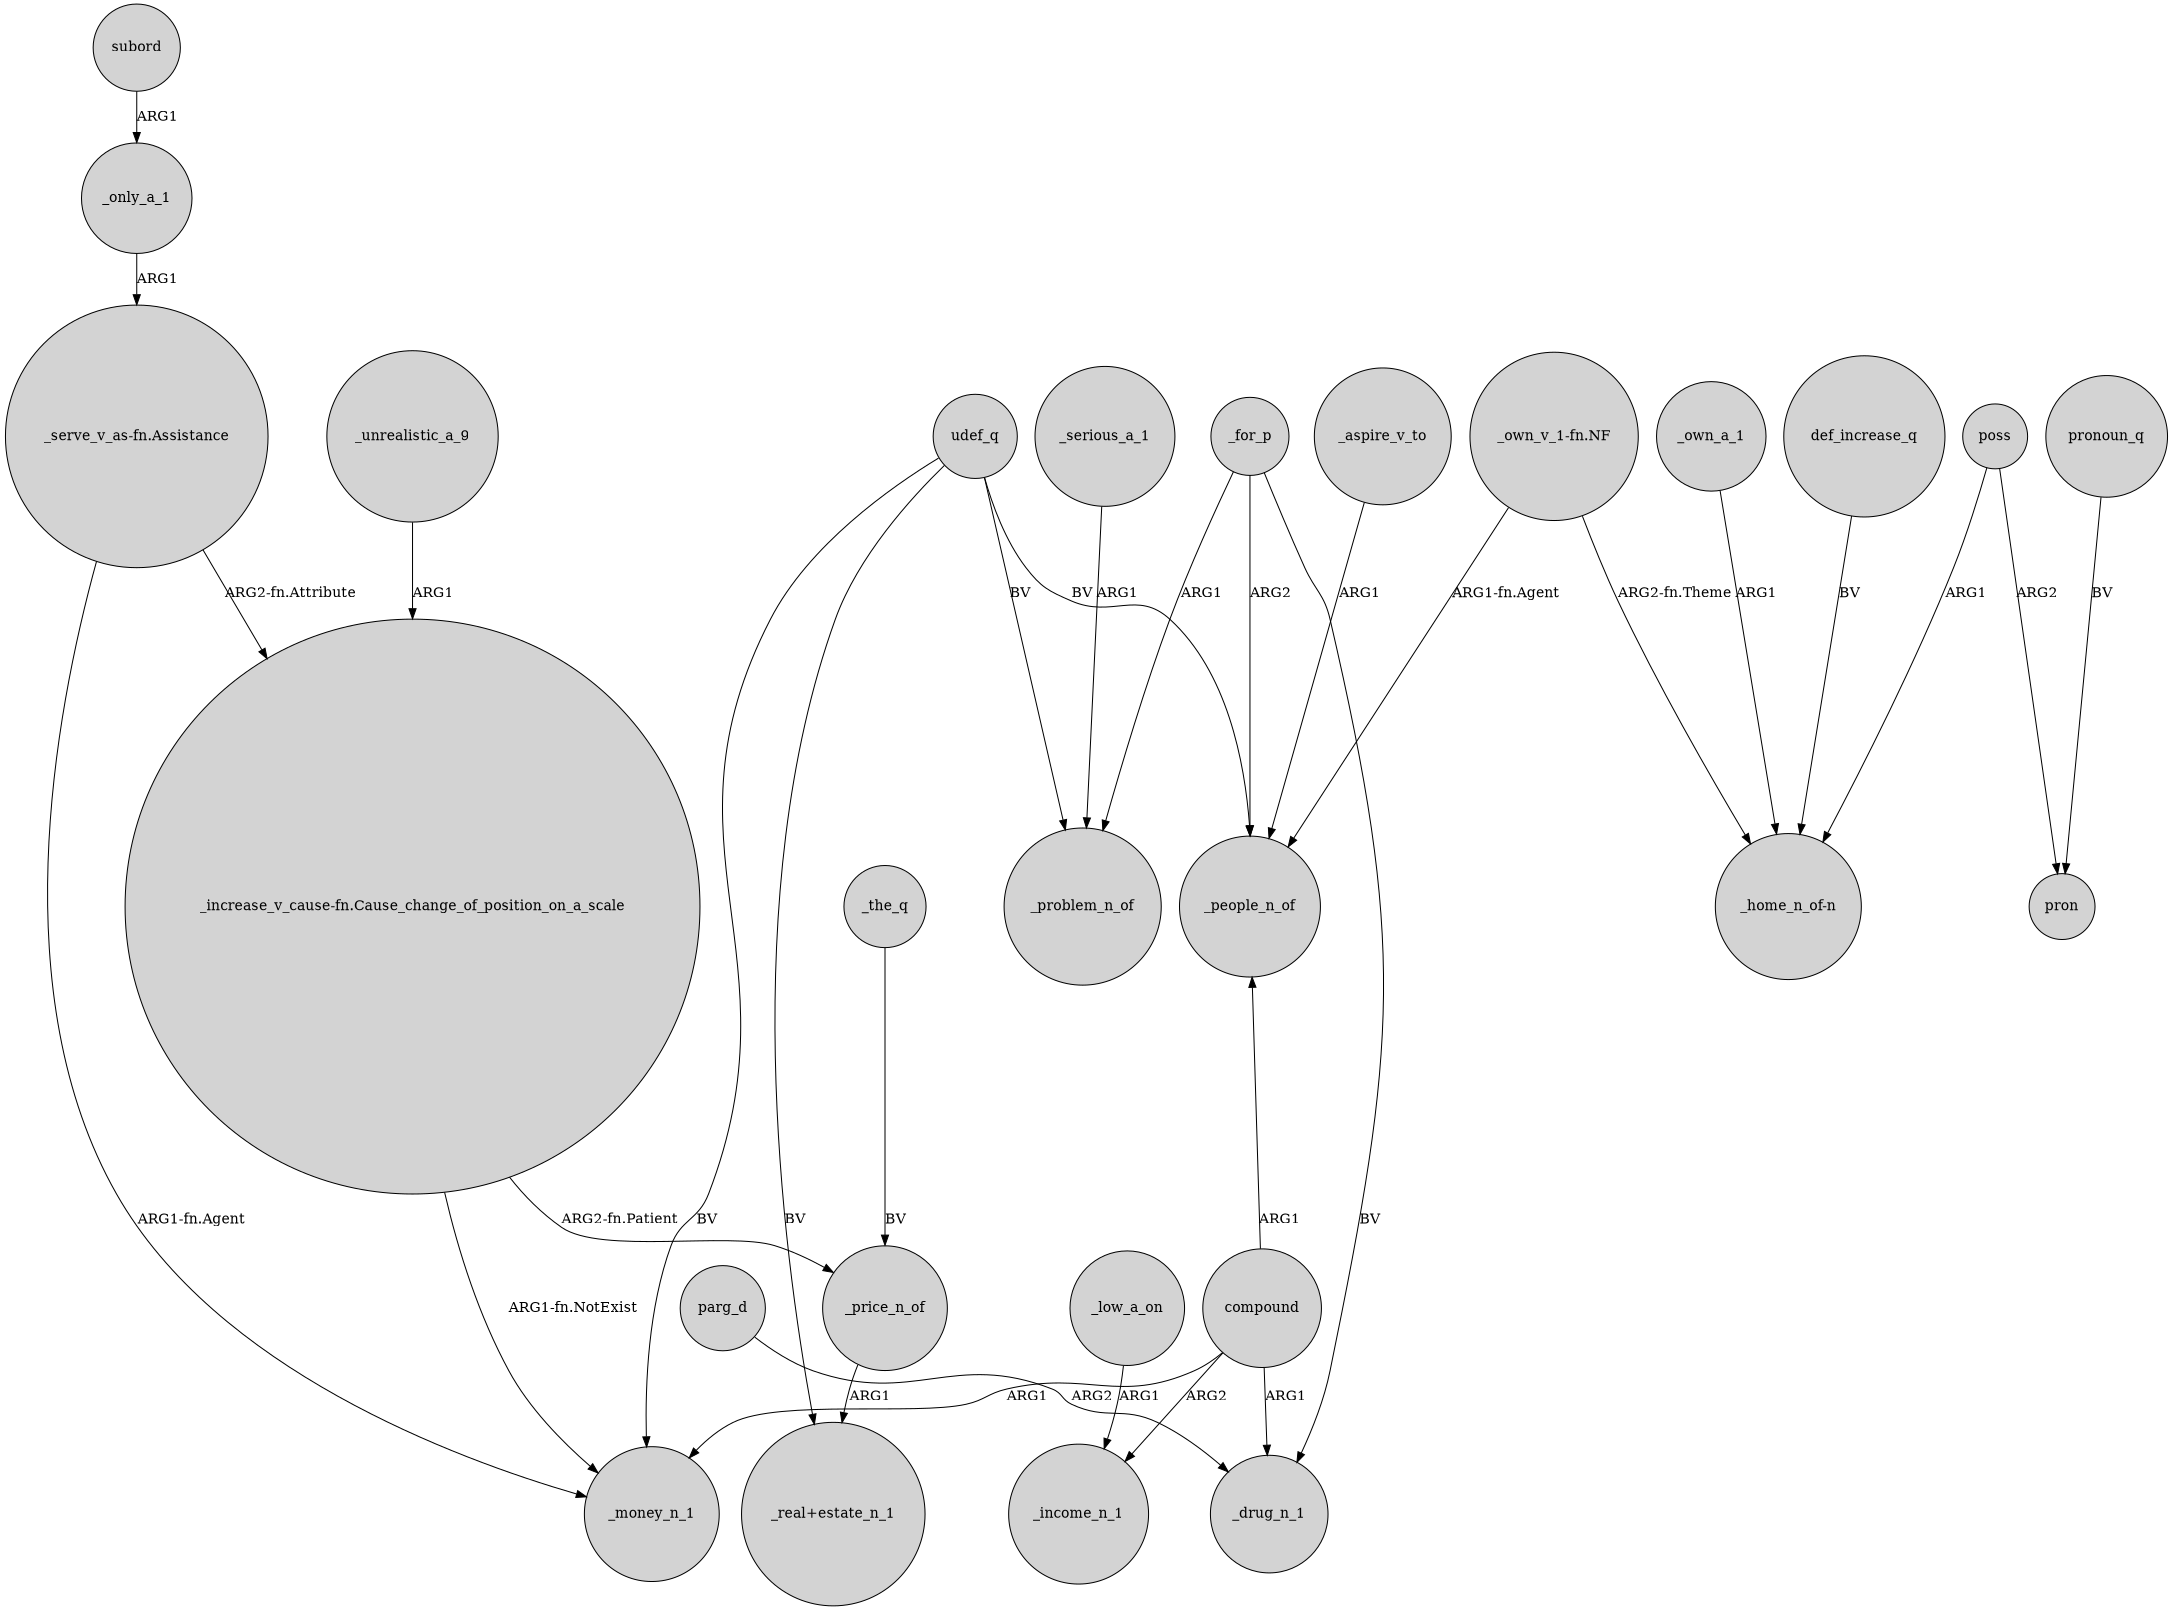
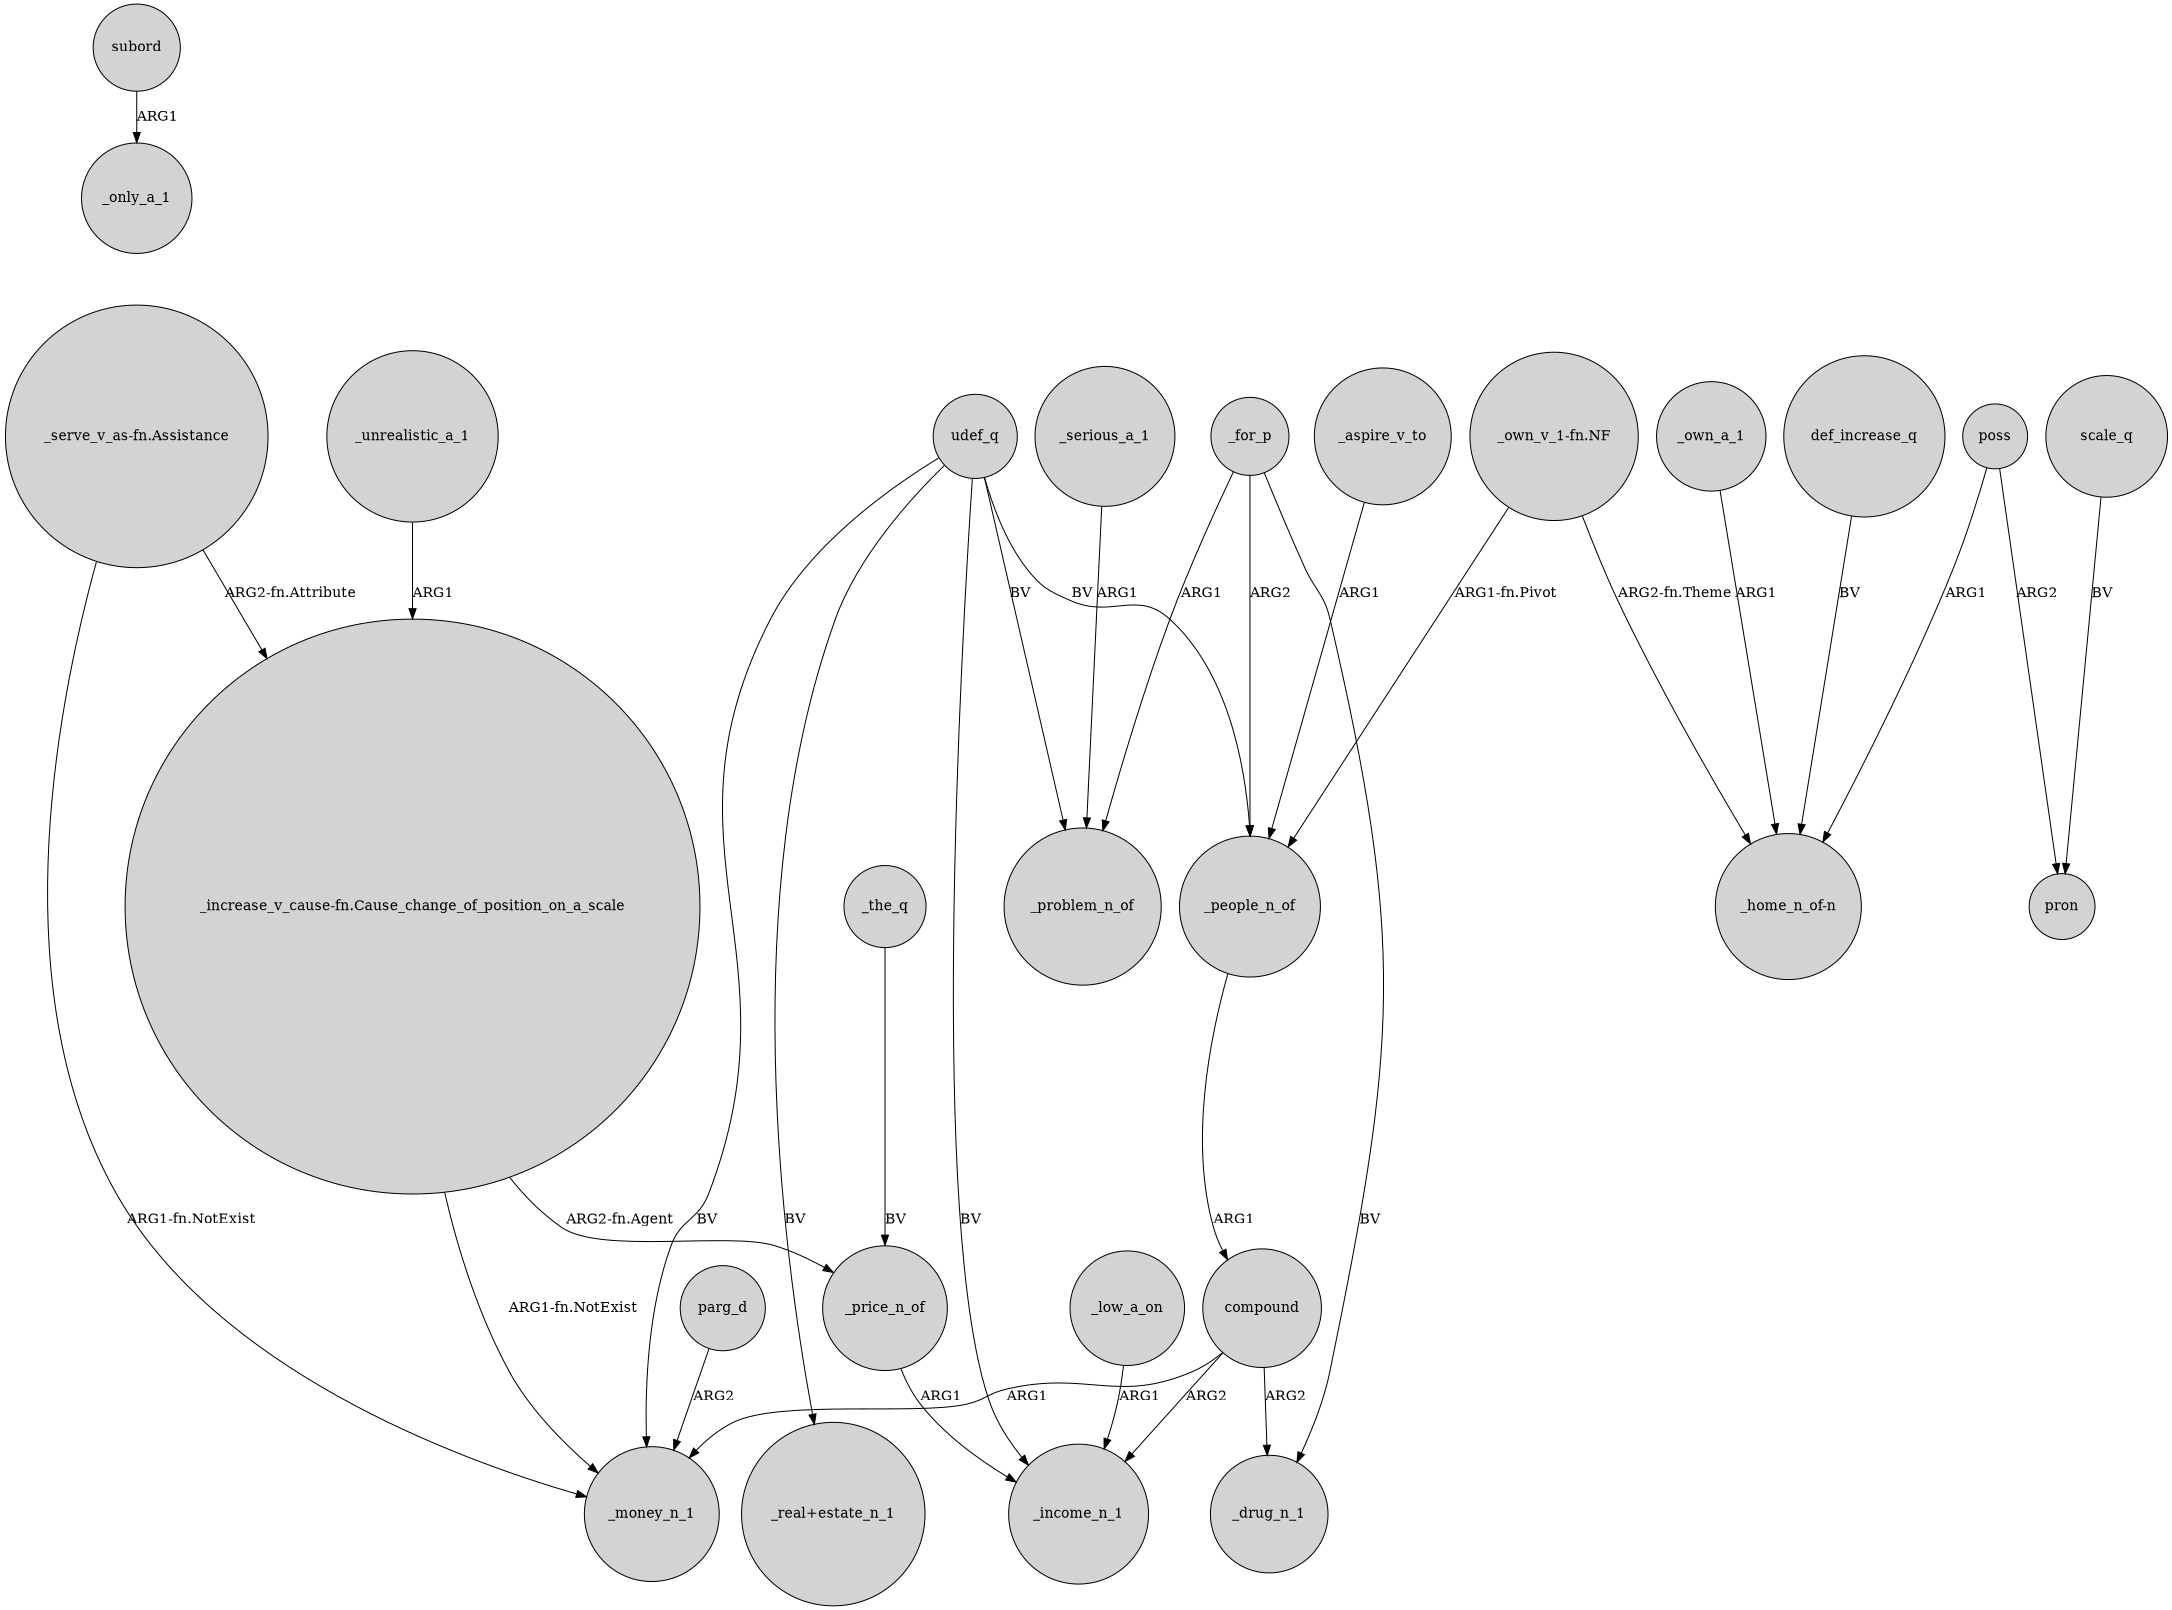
(137, 274) -> none
(413, 436) -> (413, 436)
(2107, 436) -> (2107, 436)
(1506, 593) -> (1506, 593)
none -> (954, 974)
(1256, 1118) -> (1204, 1112)
(192, 1220) -> (192, 1220)
(620, 1220) -> (620, 1220)
(994, 1376) -> (693, 1395)
(850, 1388) -> (945, 1431)
(1286, 1397) -> (1286, 1397)
